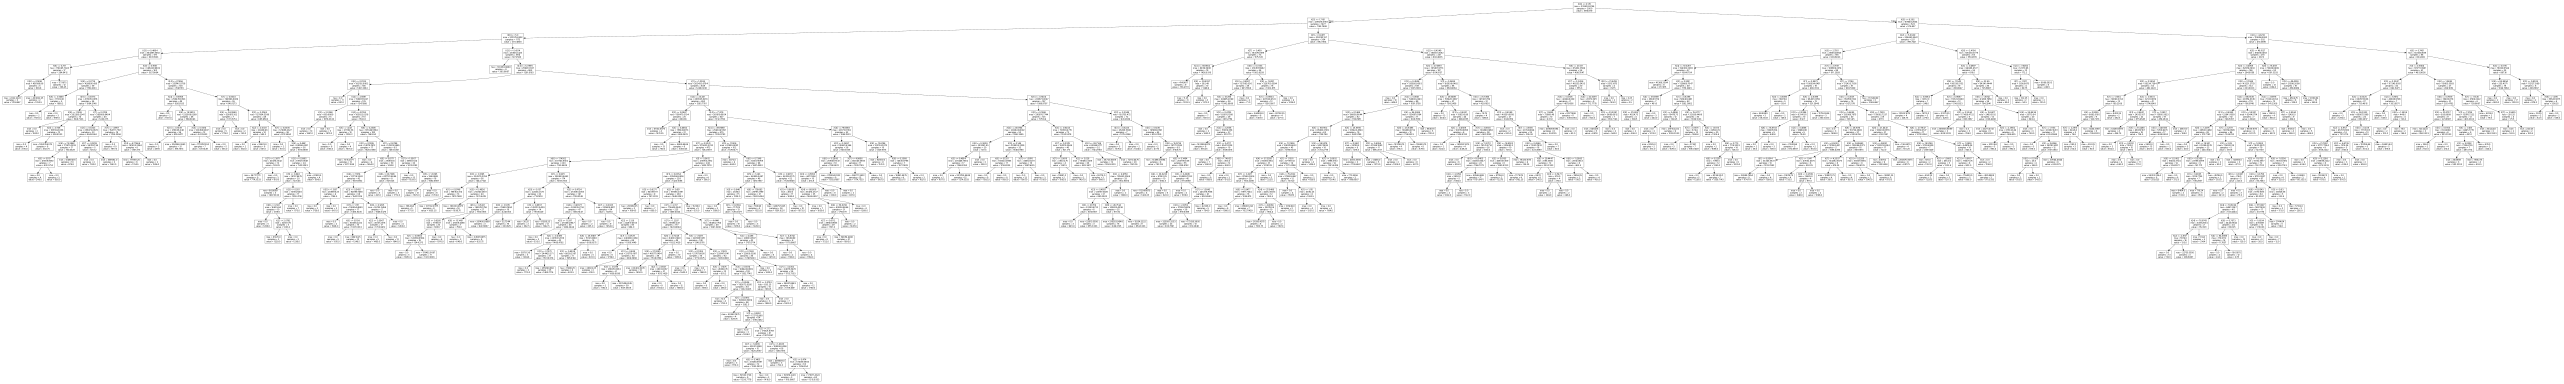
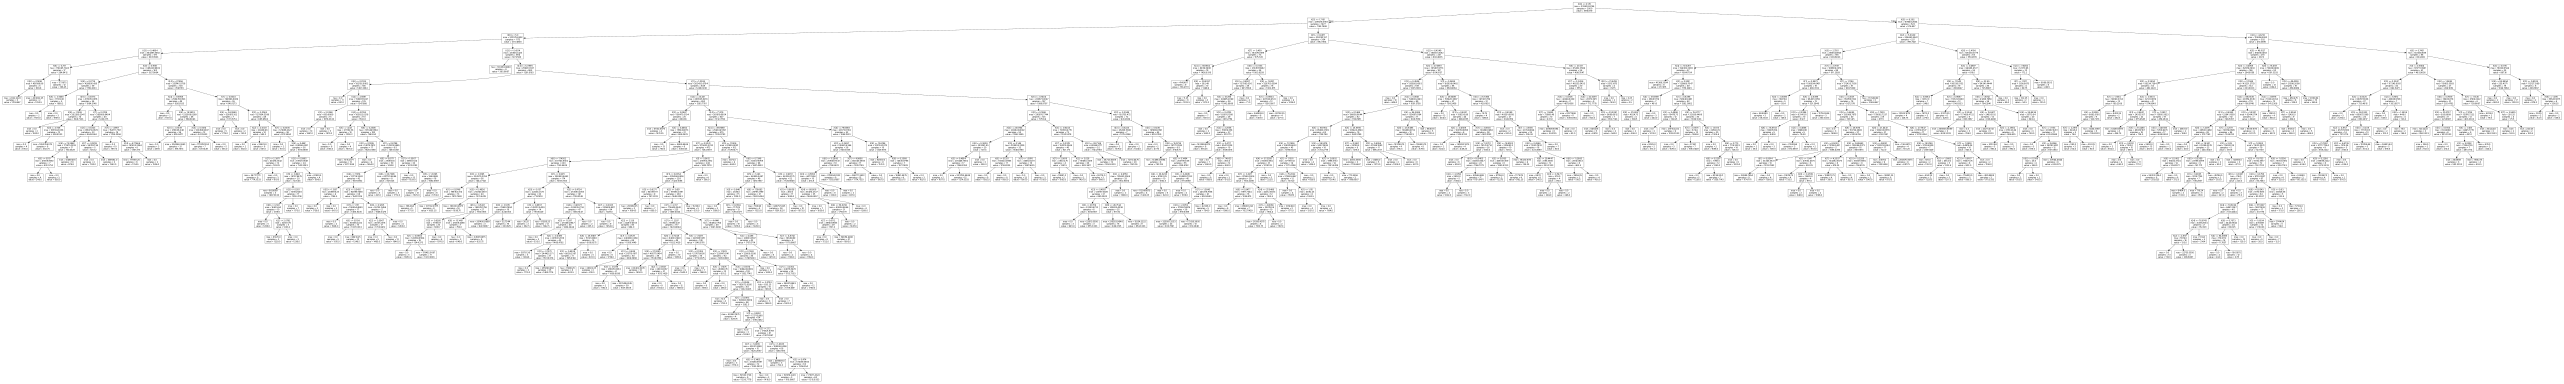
(2432, 139) -> (2421, 138)
(2360, 162) -> none
